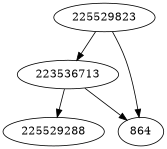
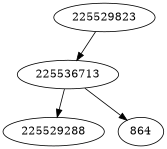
(129, 69) -> none
(68, 75) -> (68, 75)
